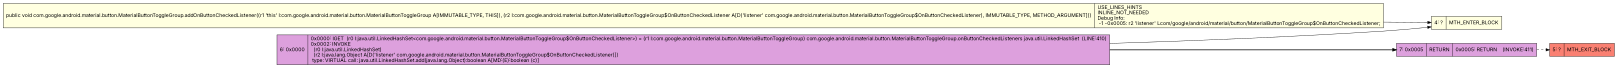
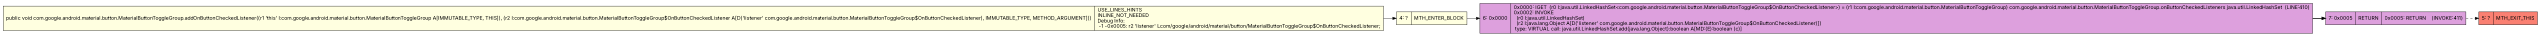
(1269, 37) -> (1472, 18)
(1589, 50) -> (2515, 18)
